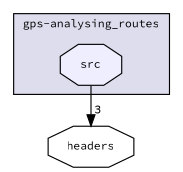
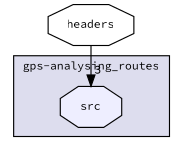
(91, 102) -> (91, 63)
